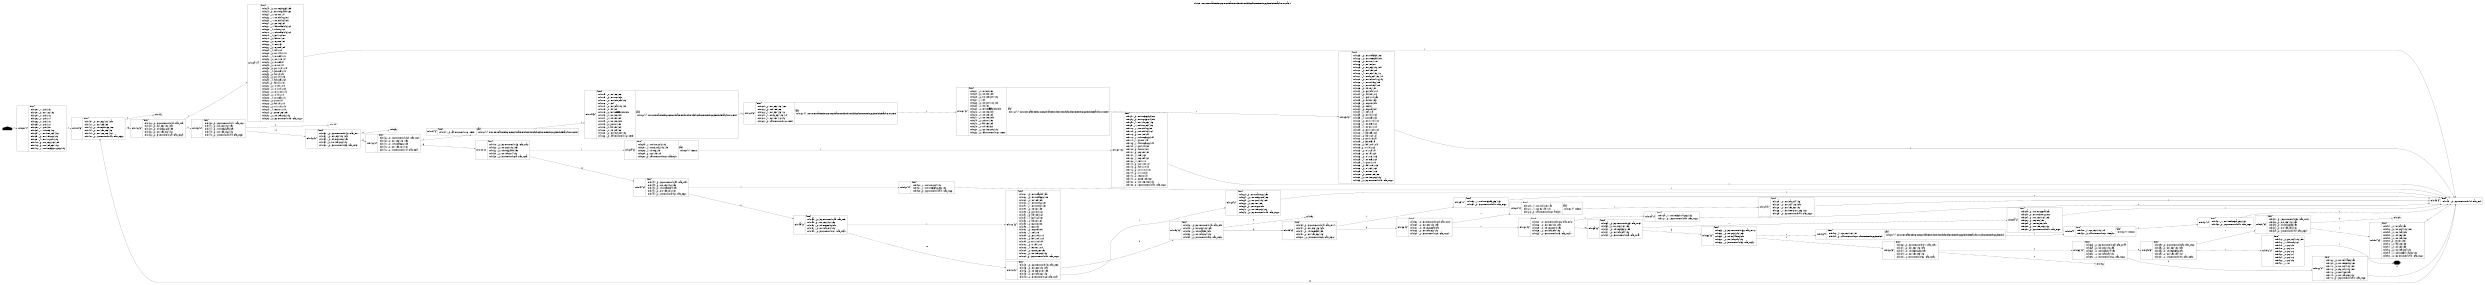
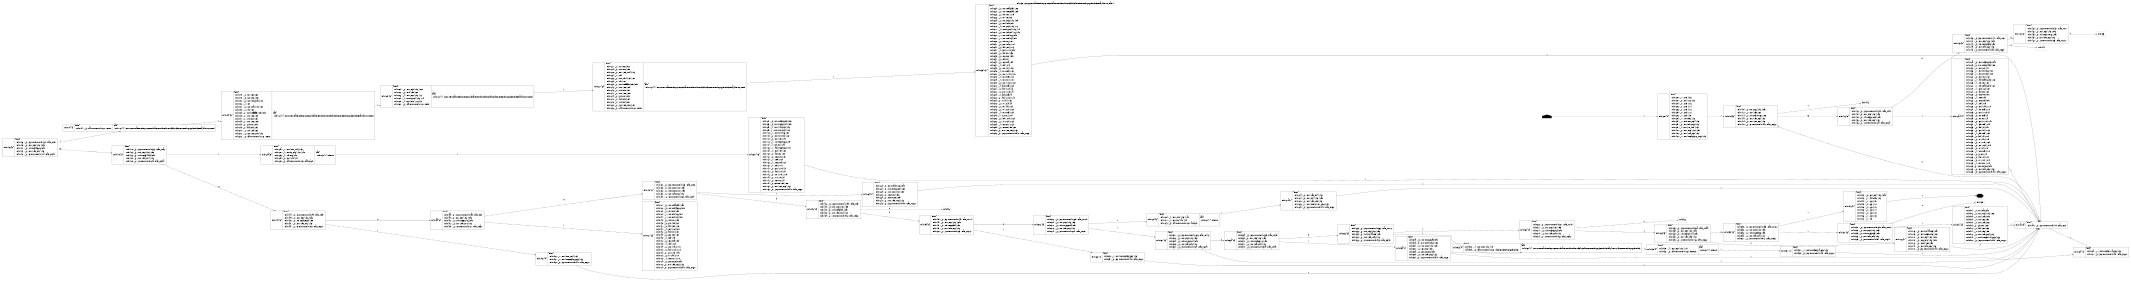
(363, 141) -> none
(2064, 206) -> (2069, 238)
